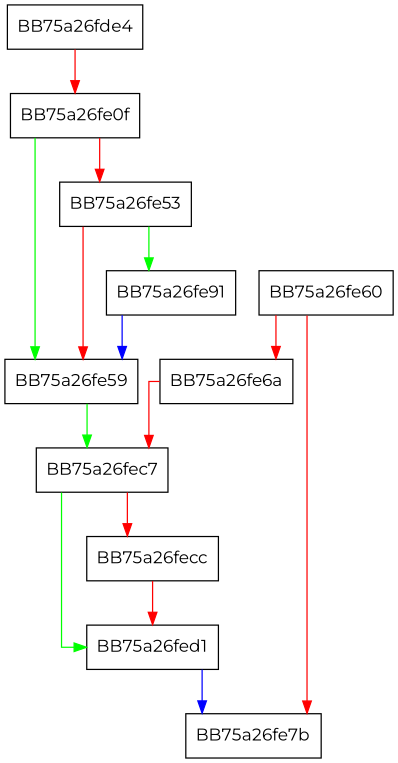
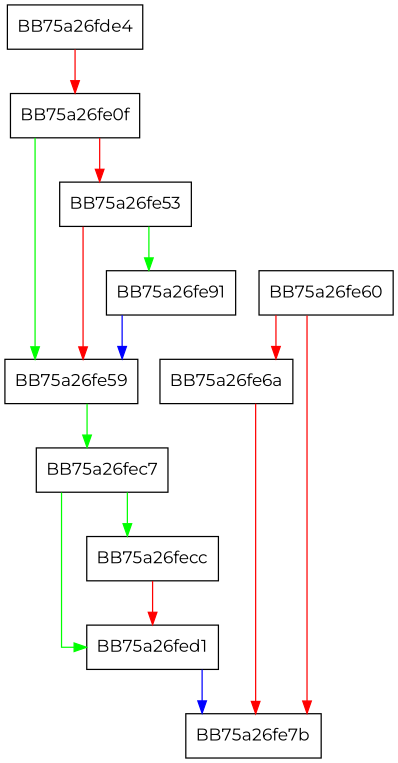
(149, 403) -> (256, 553)
(127, 508) -> (127, 508)
